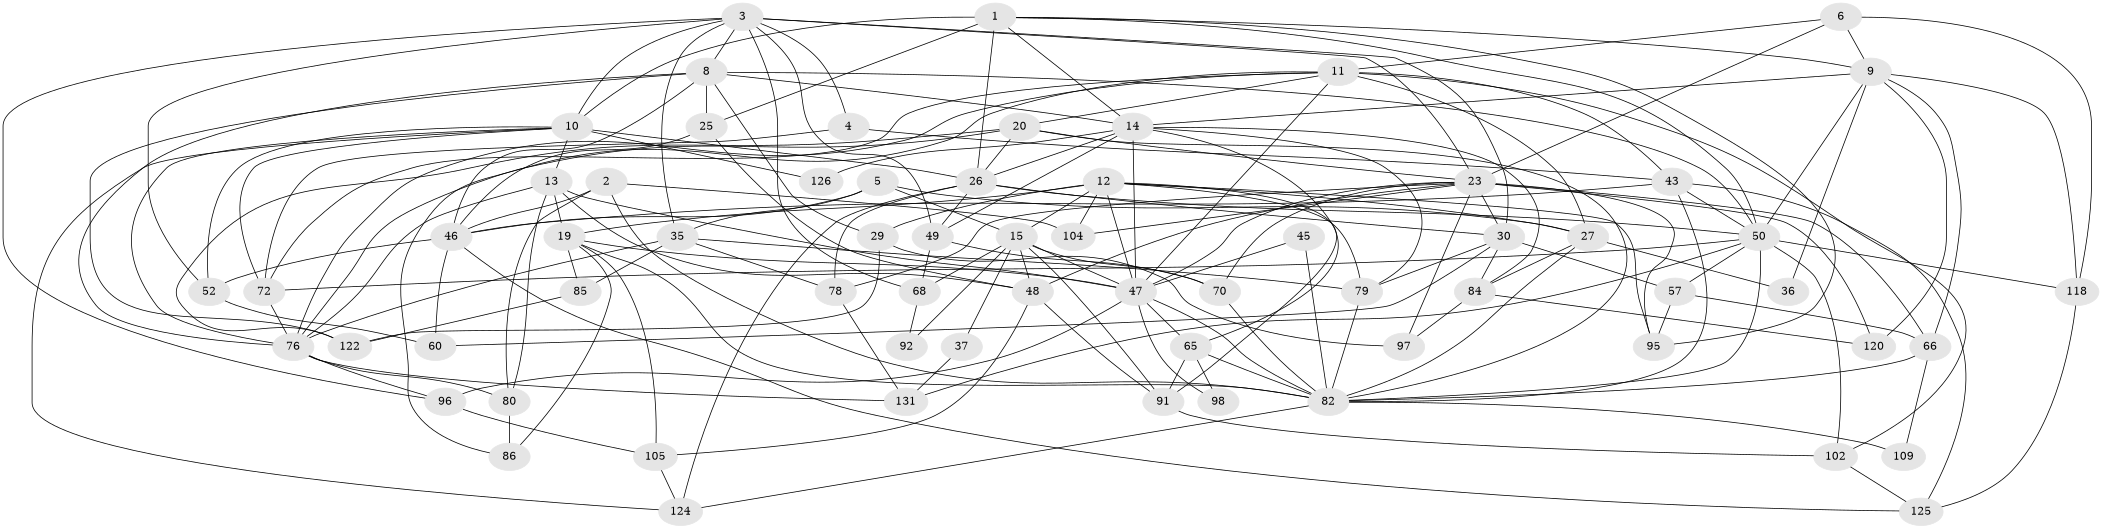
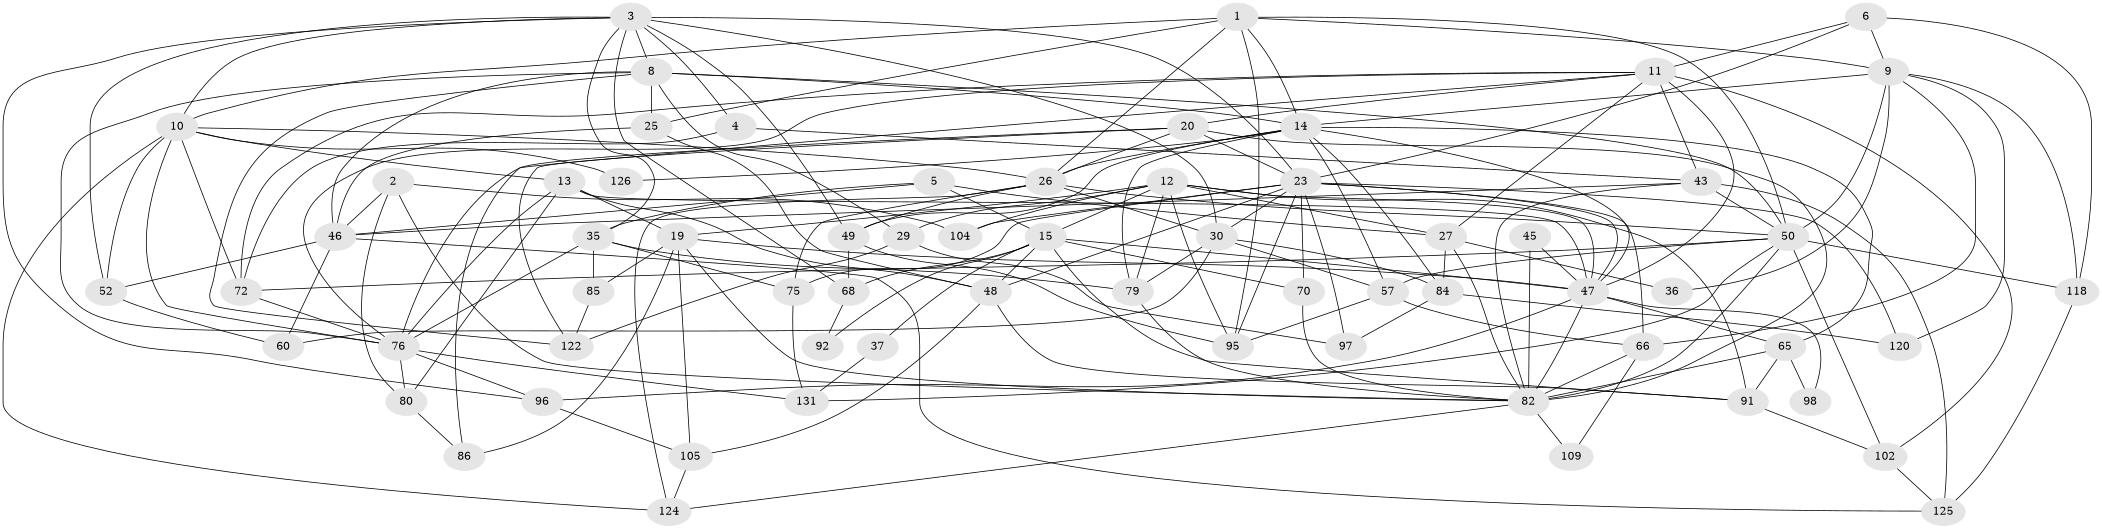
none -> (1340, 190)
(1015, 255) -> (1041, 287)
(836, 292) -> (794, 292)
